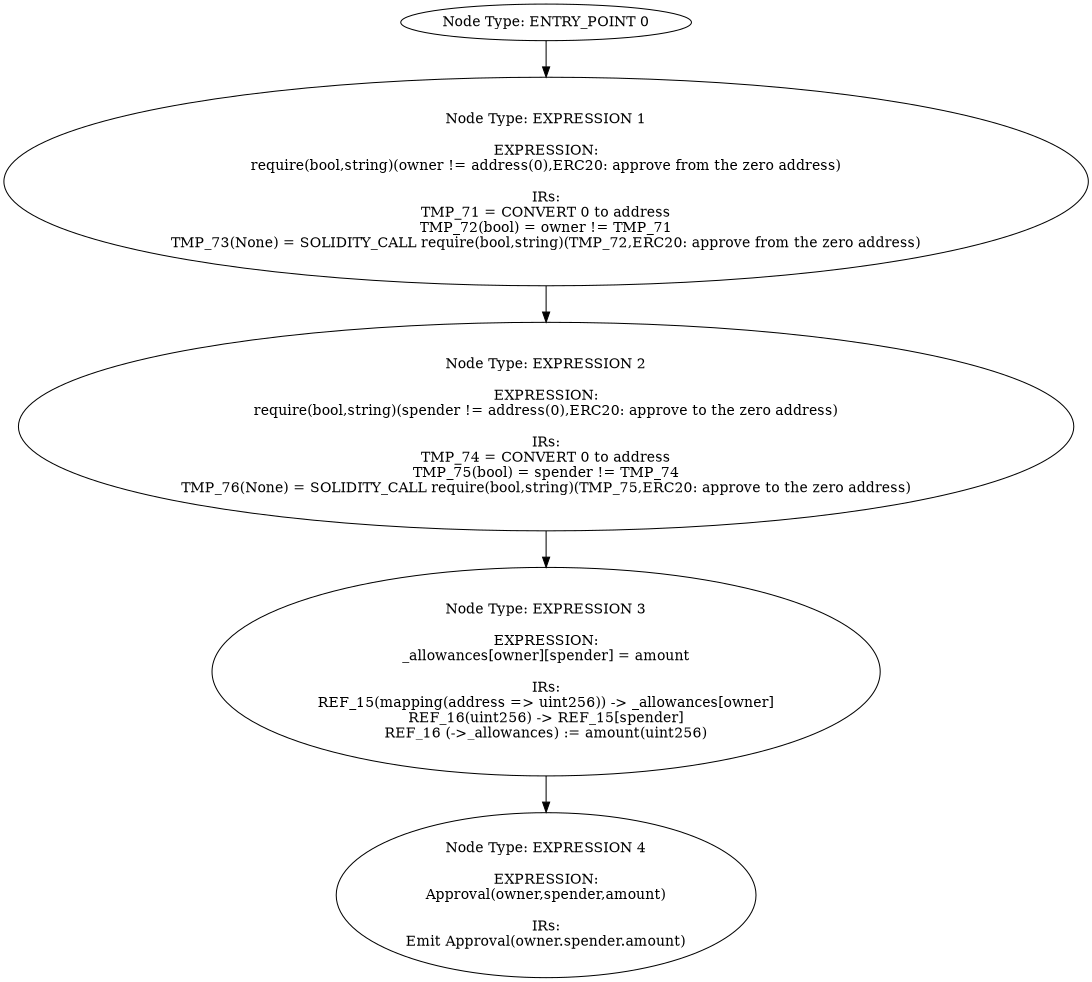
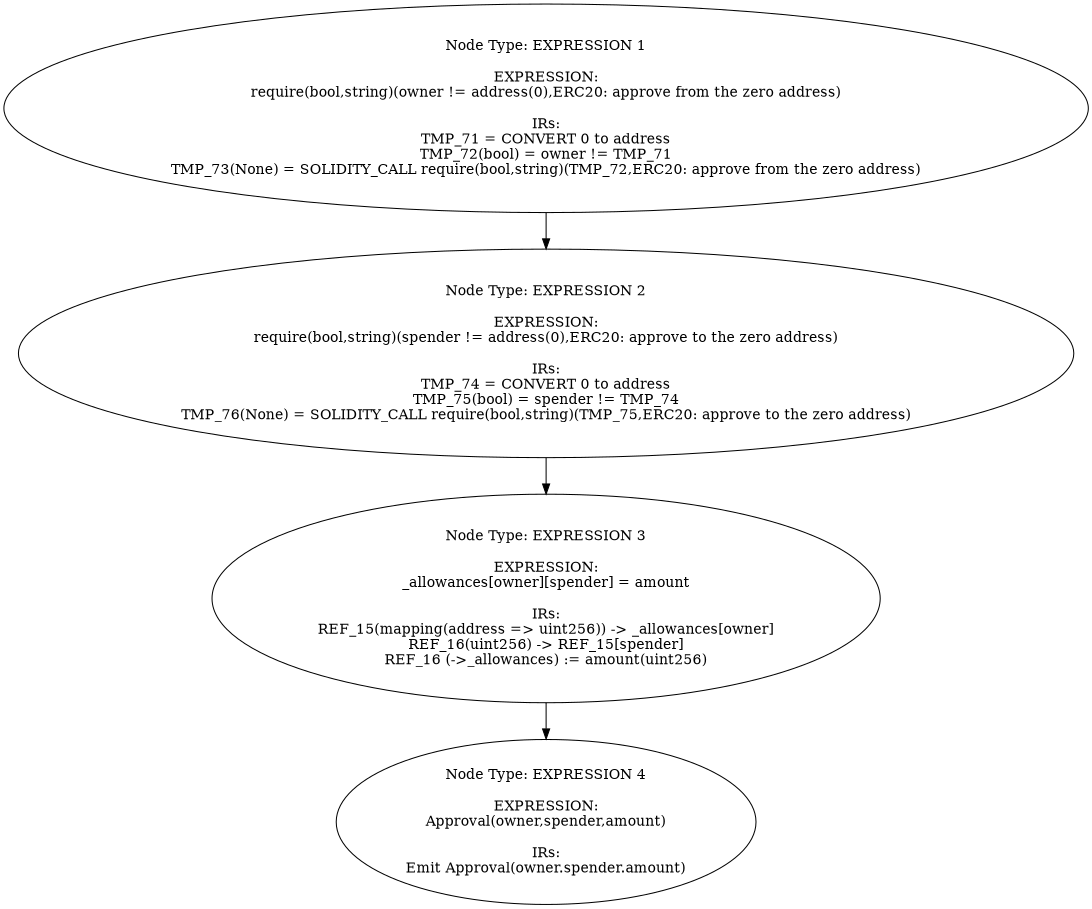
(546, 22) -> none
